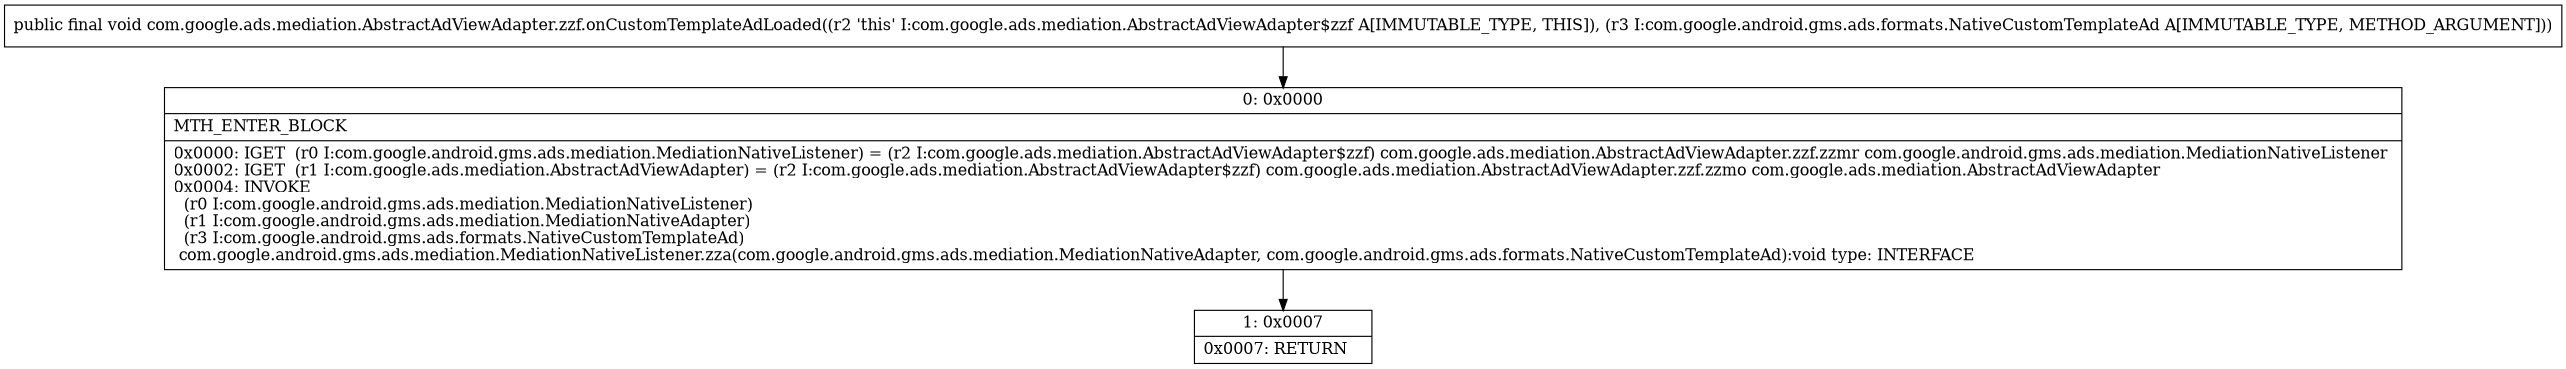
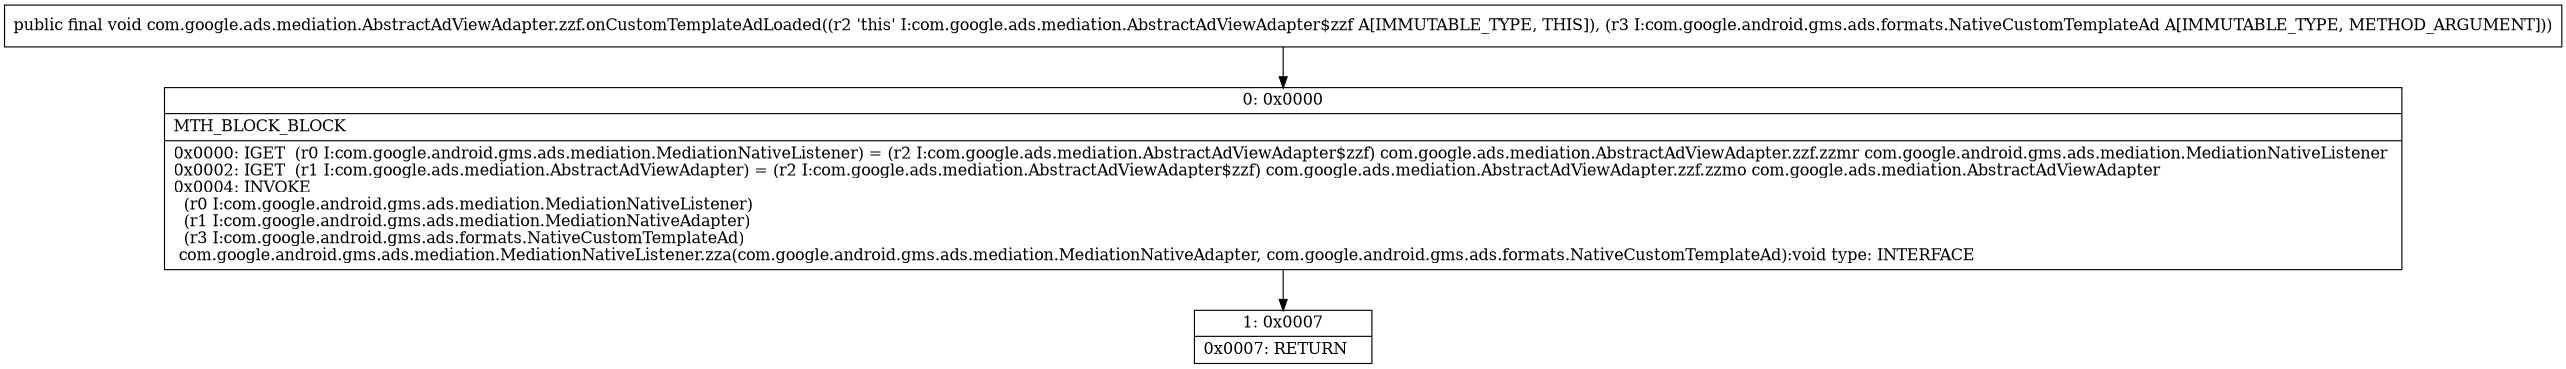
(261, 127) -> (260, 127)
